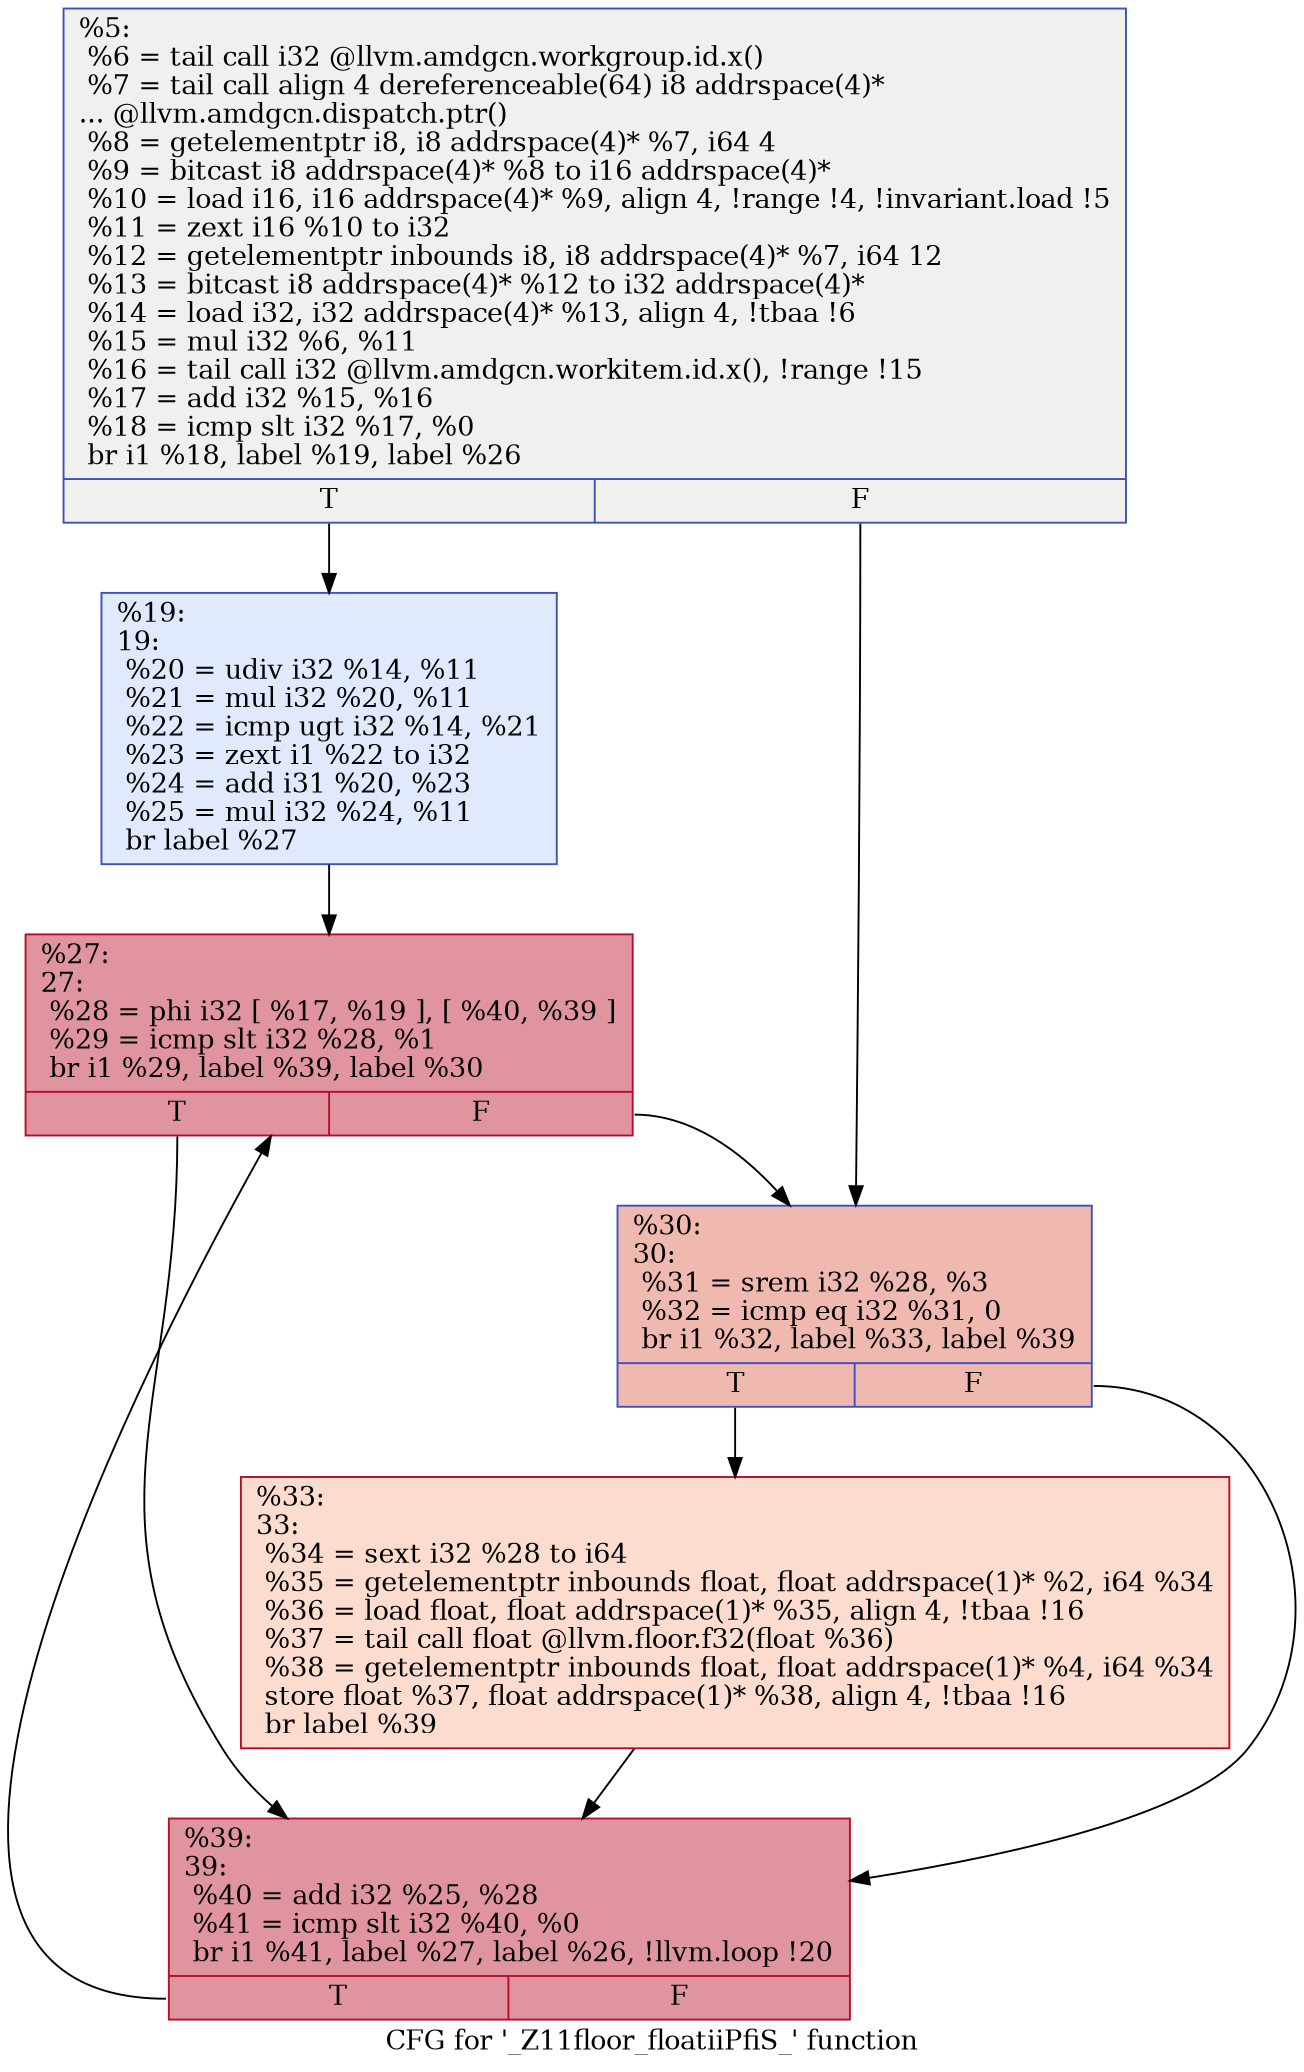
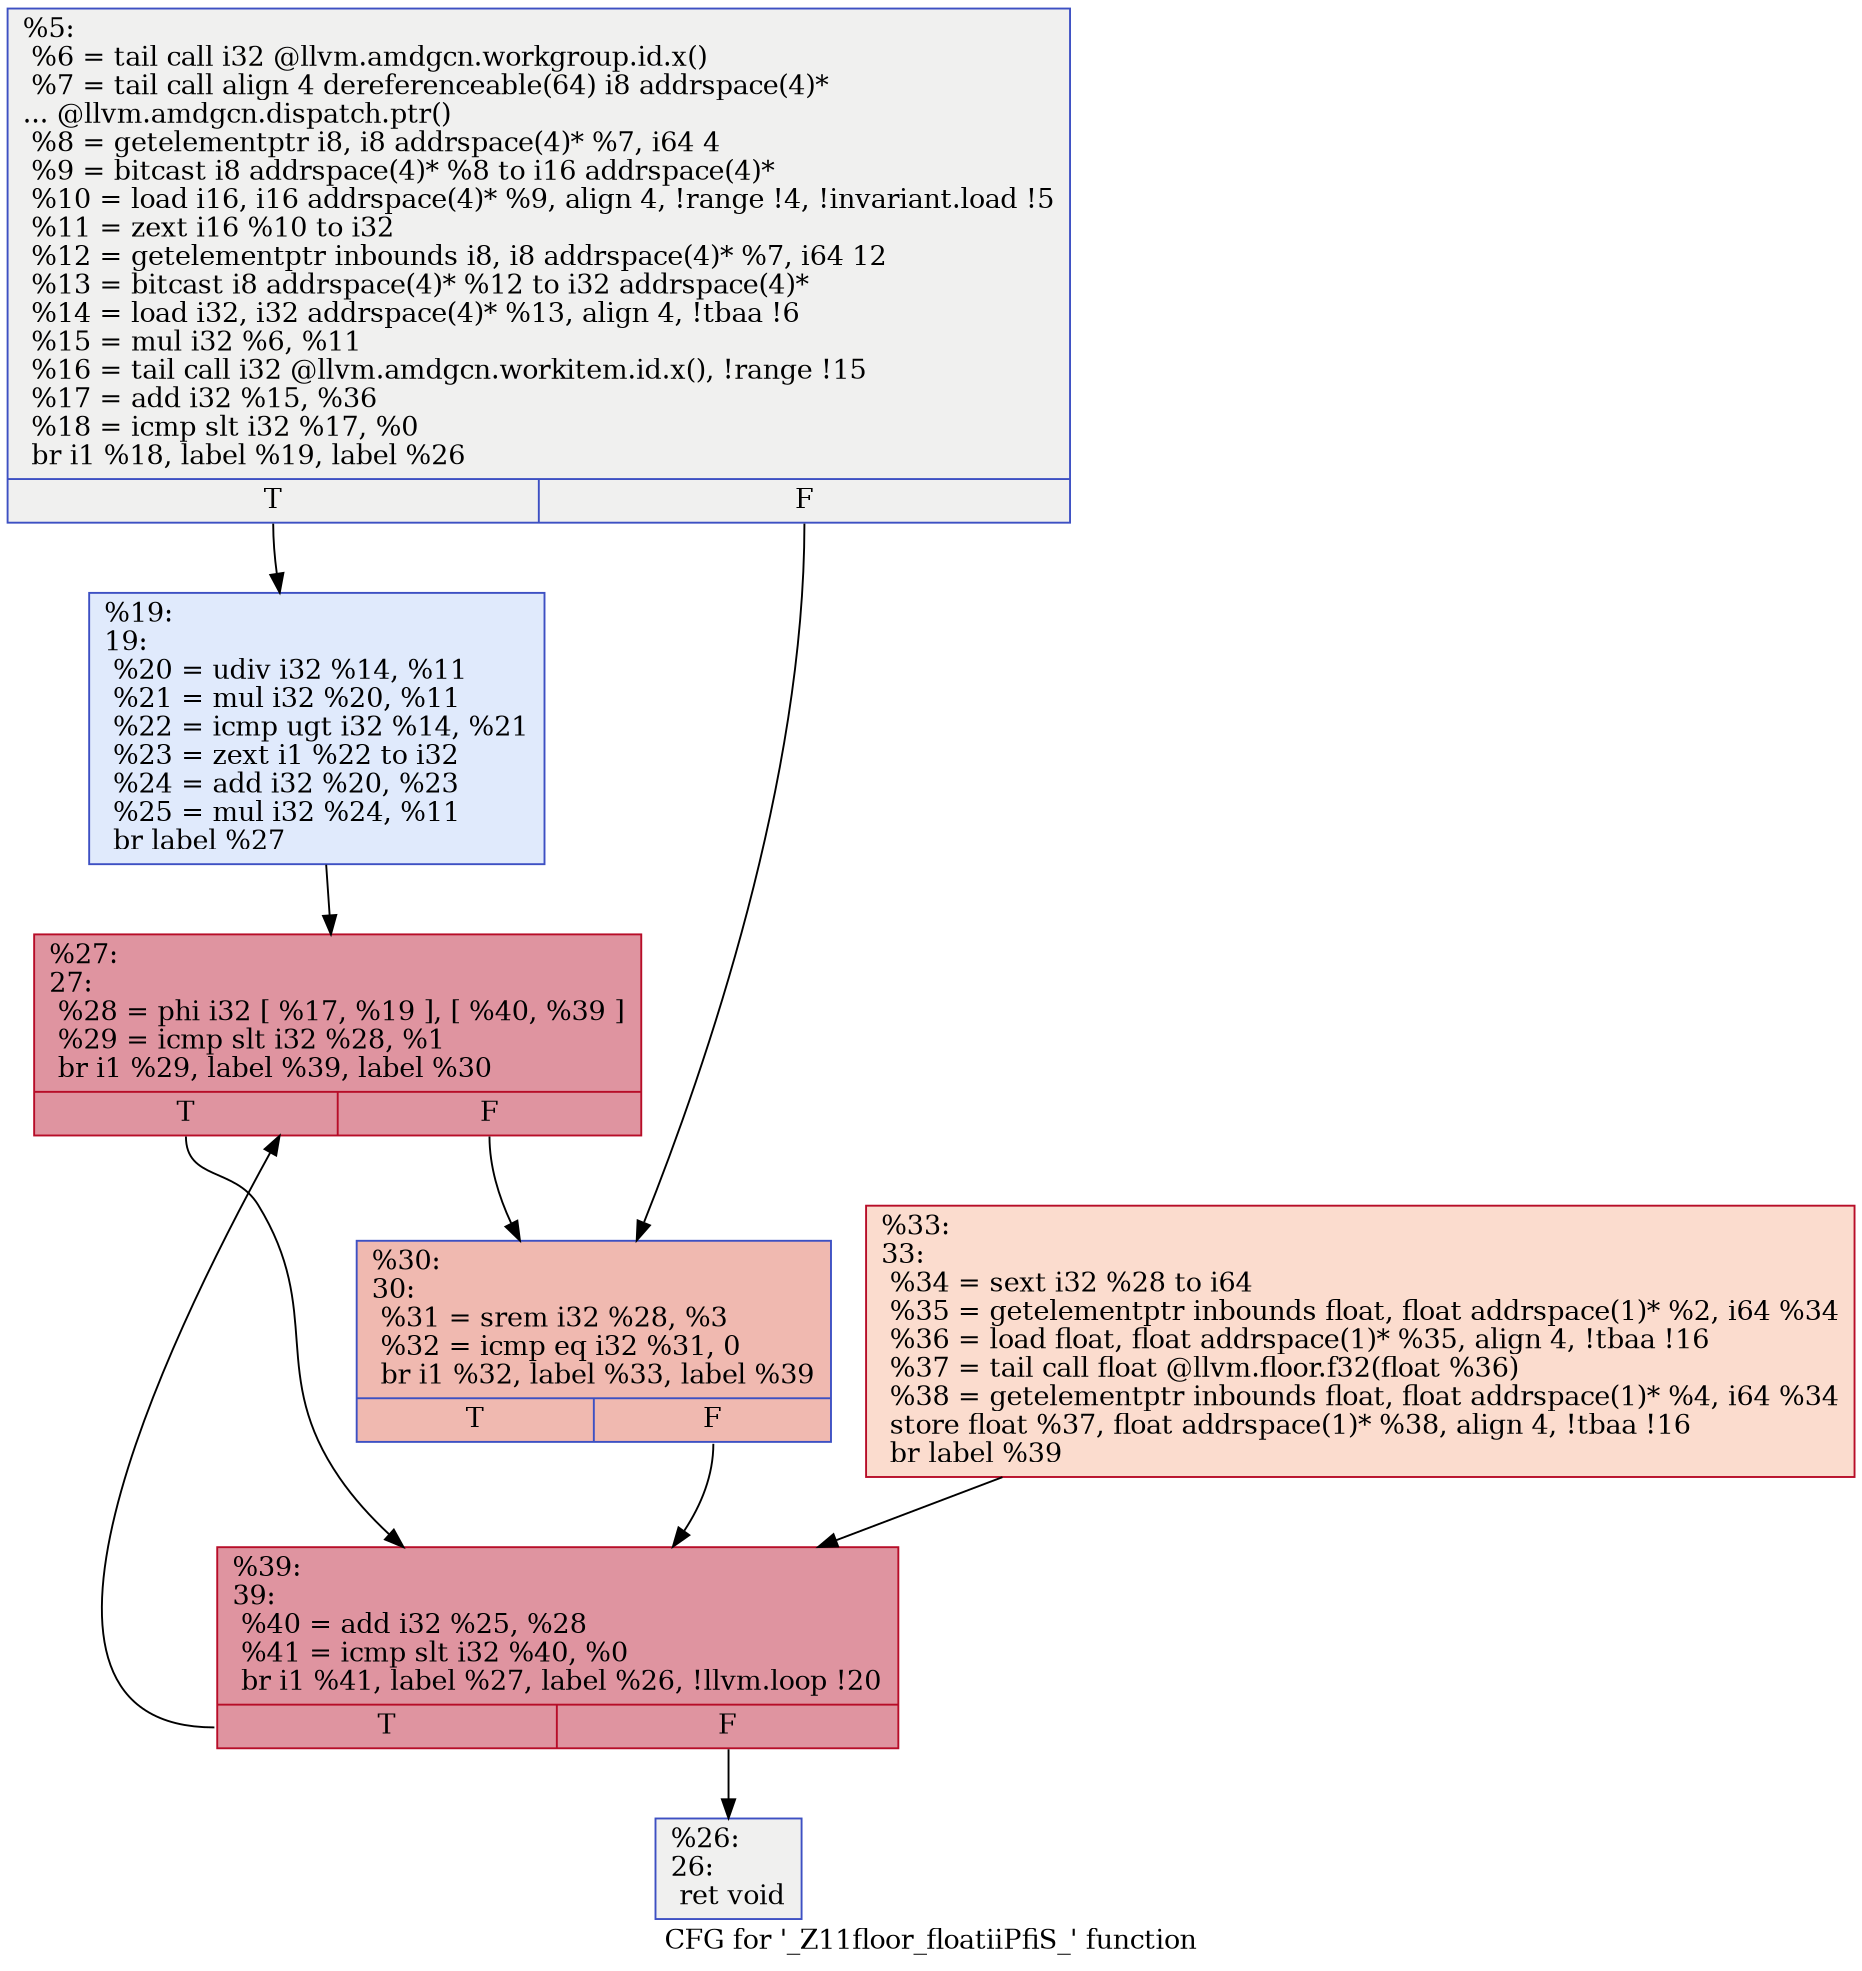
(256, 399) -> (200, 399)
(294, 785) -> (282, 785)
(735, 1433) -> none
none -> (729, 1869)
